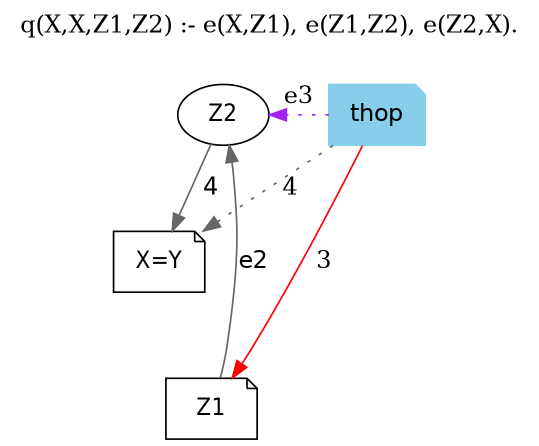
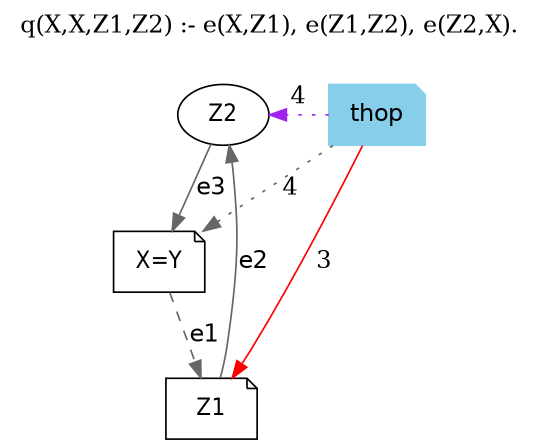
(299, 97) -> (299, 97)
(212, 188) -> (212, 188)
none -> (182, 327)
